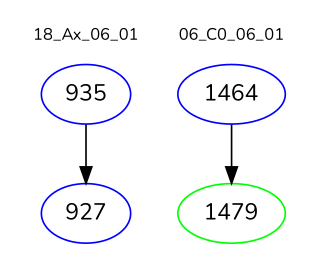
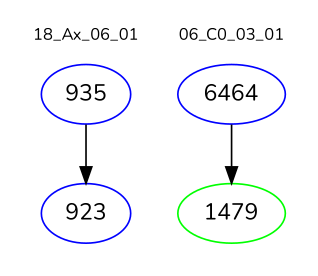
(232, 36) -> (232, 36)
(232, 94) -> (232, 94)
(86, 213) -> (86, 213)
